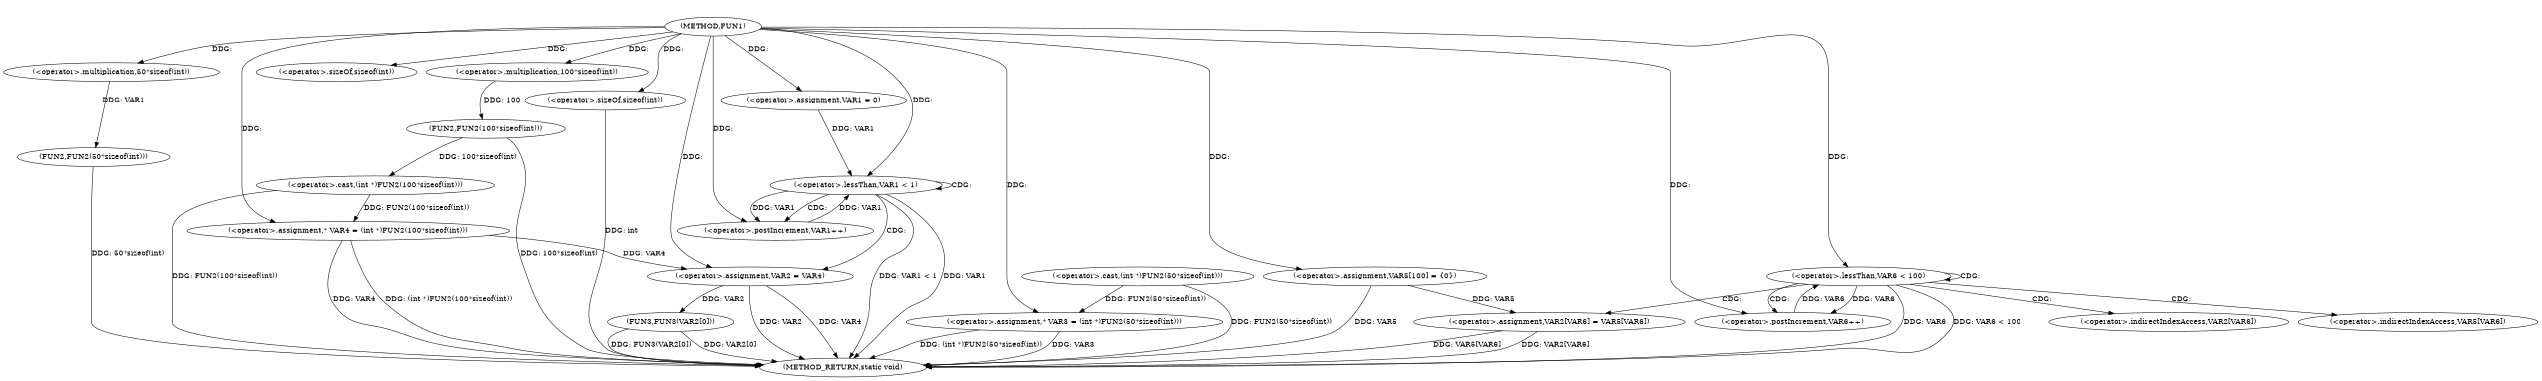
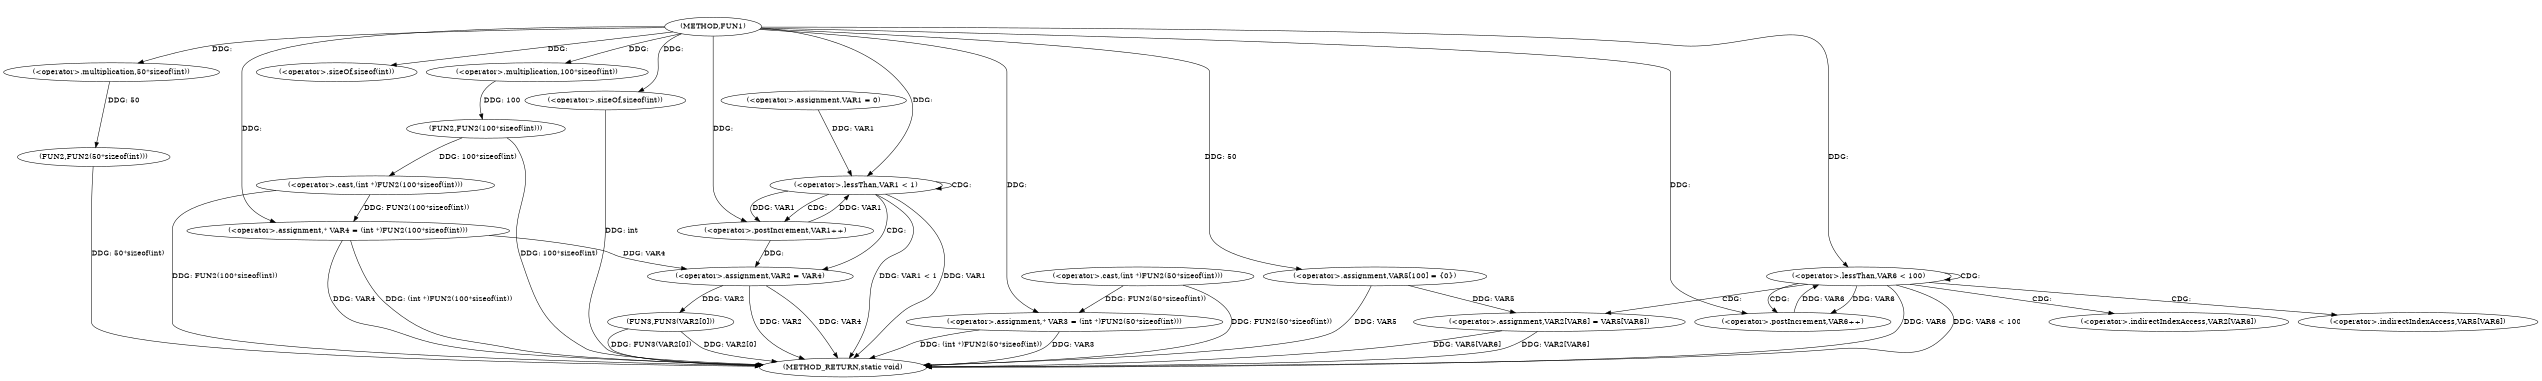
(761, 62) -> none
(124, 100) -> (124, 100)
(1221, 157) -> (1221, 157)
(681, 159) -> (764, 251)
